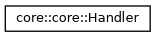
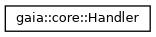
(78, 19) -> (78, 19)
